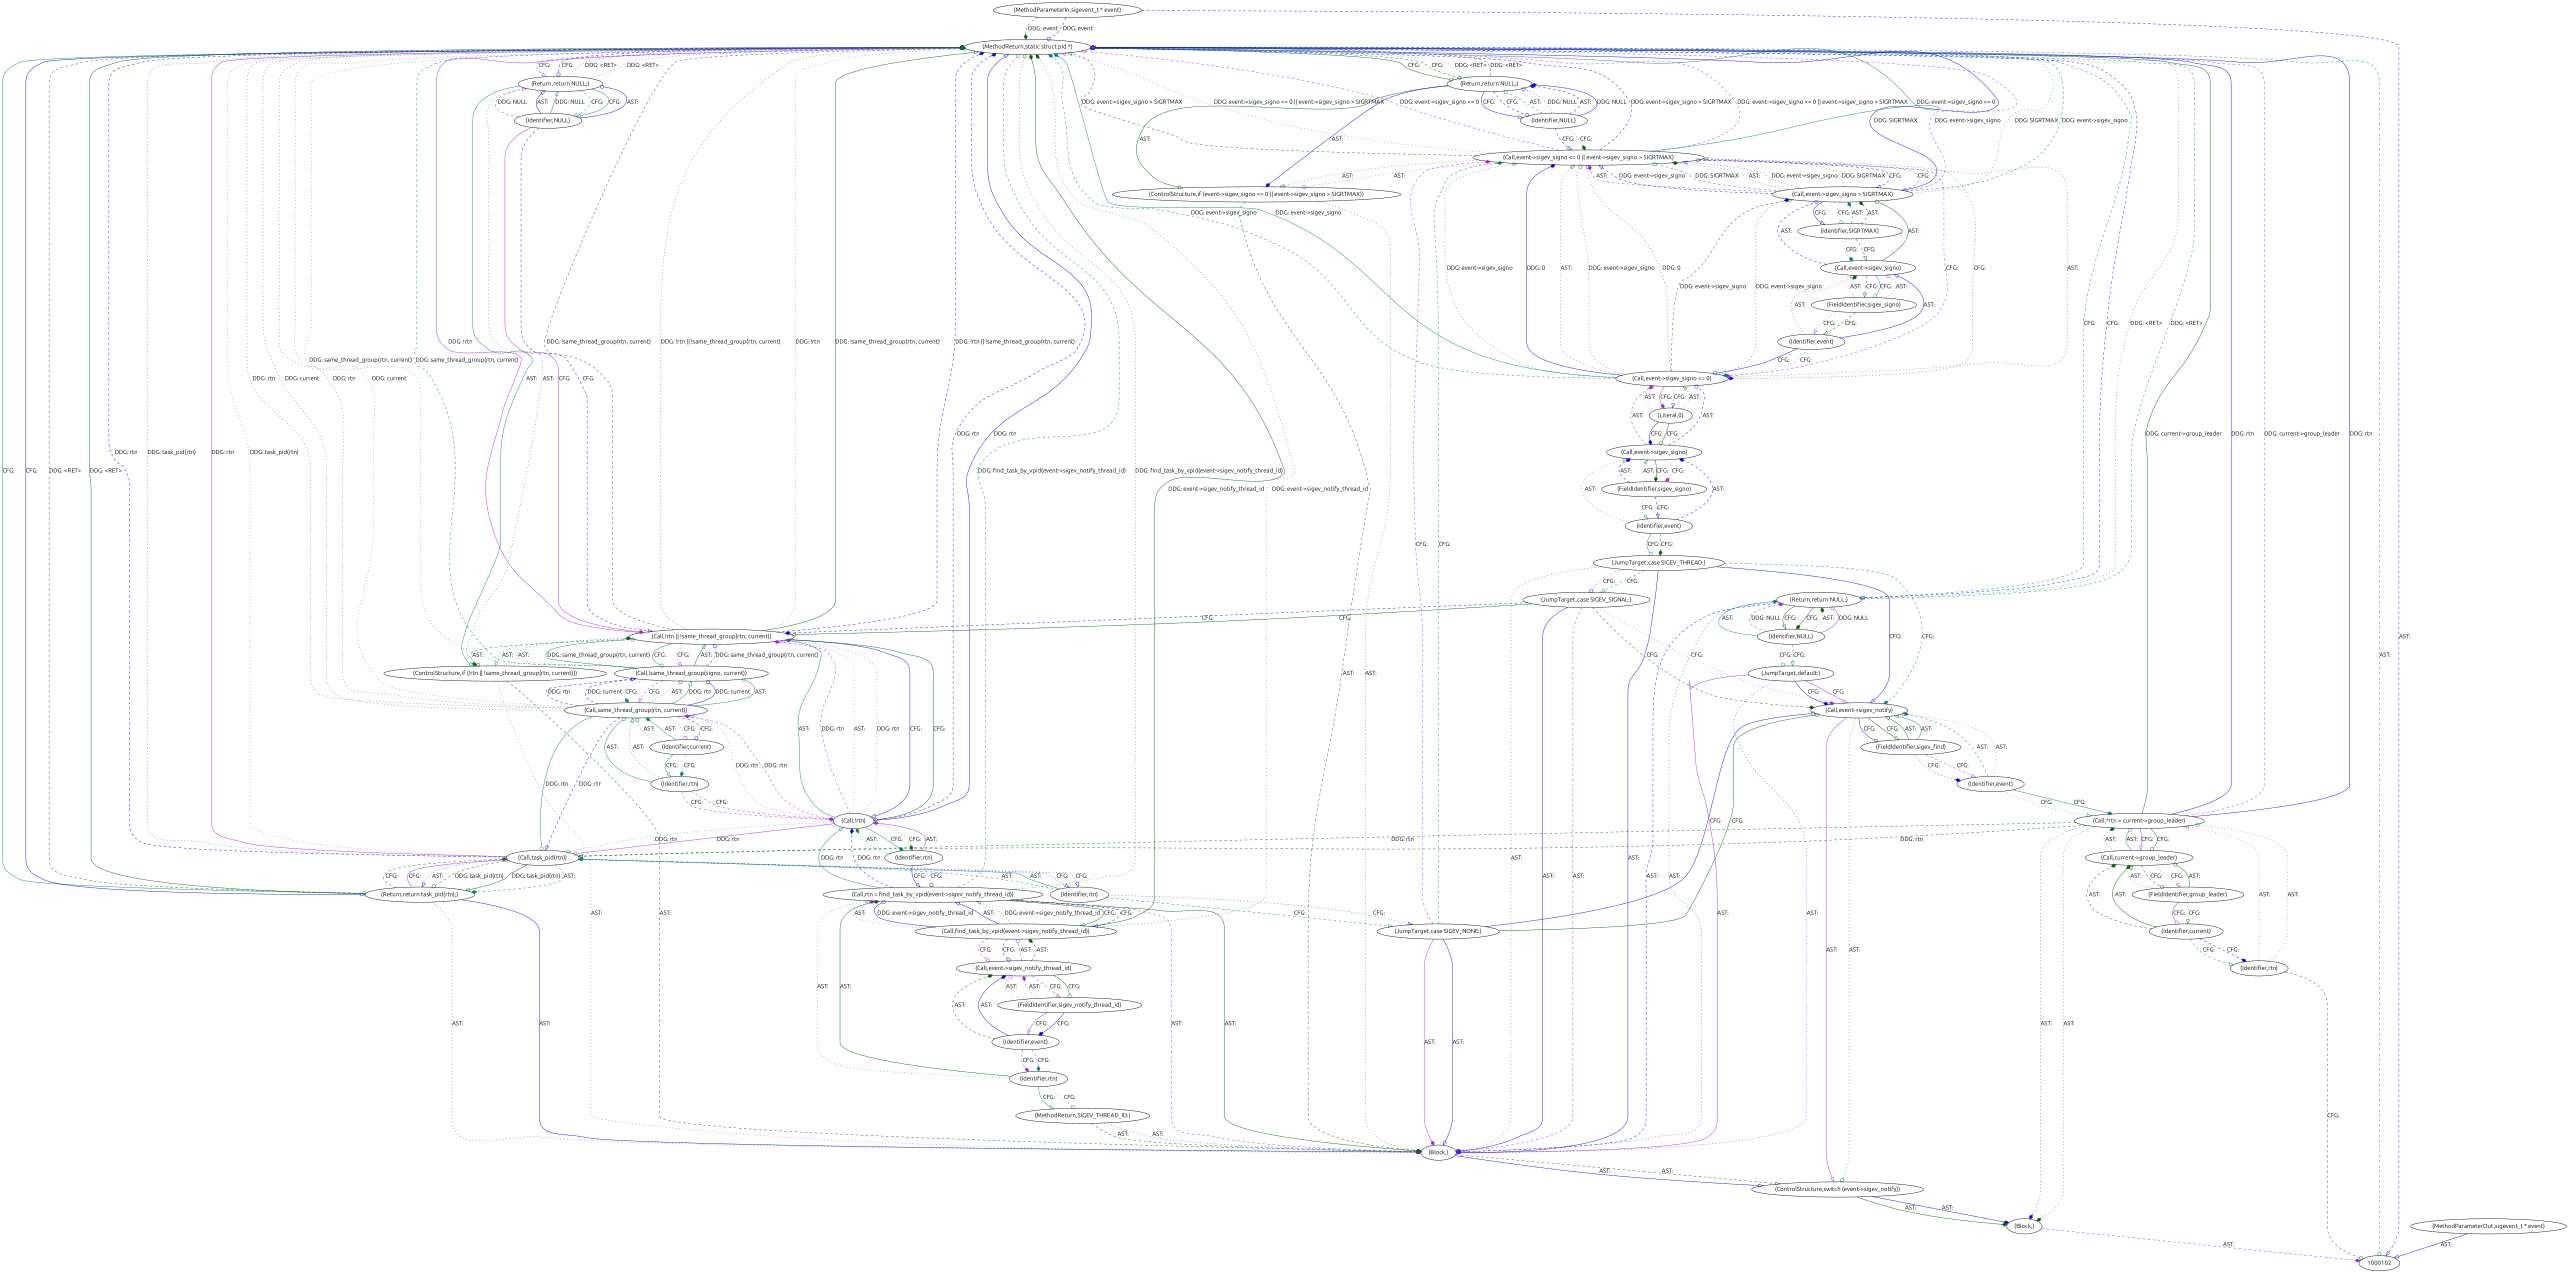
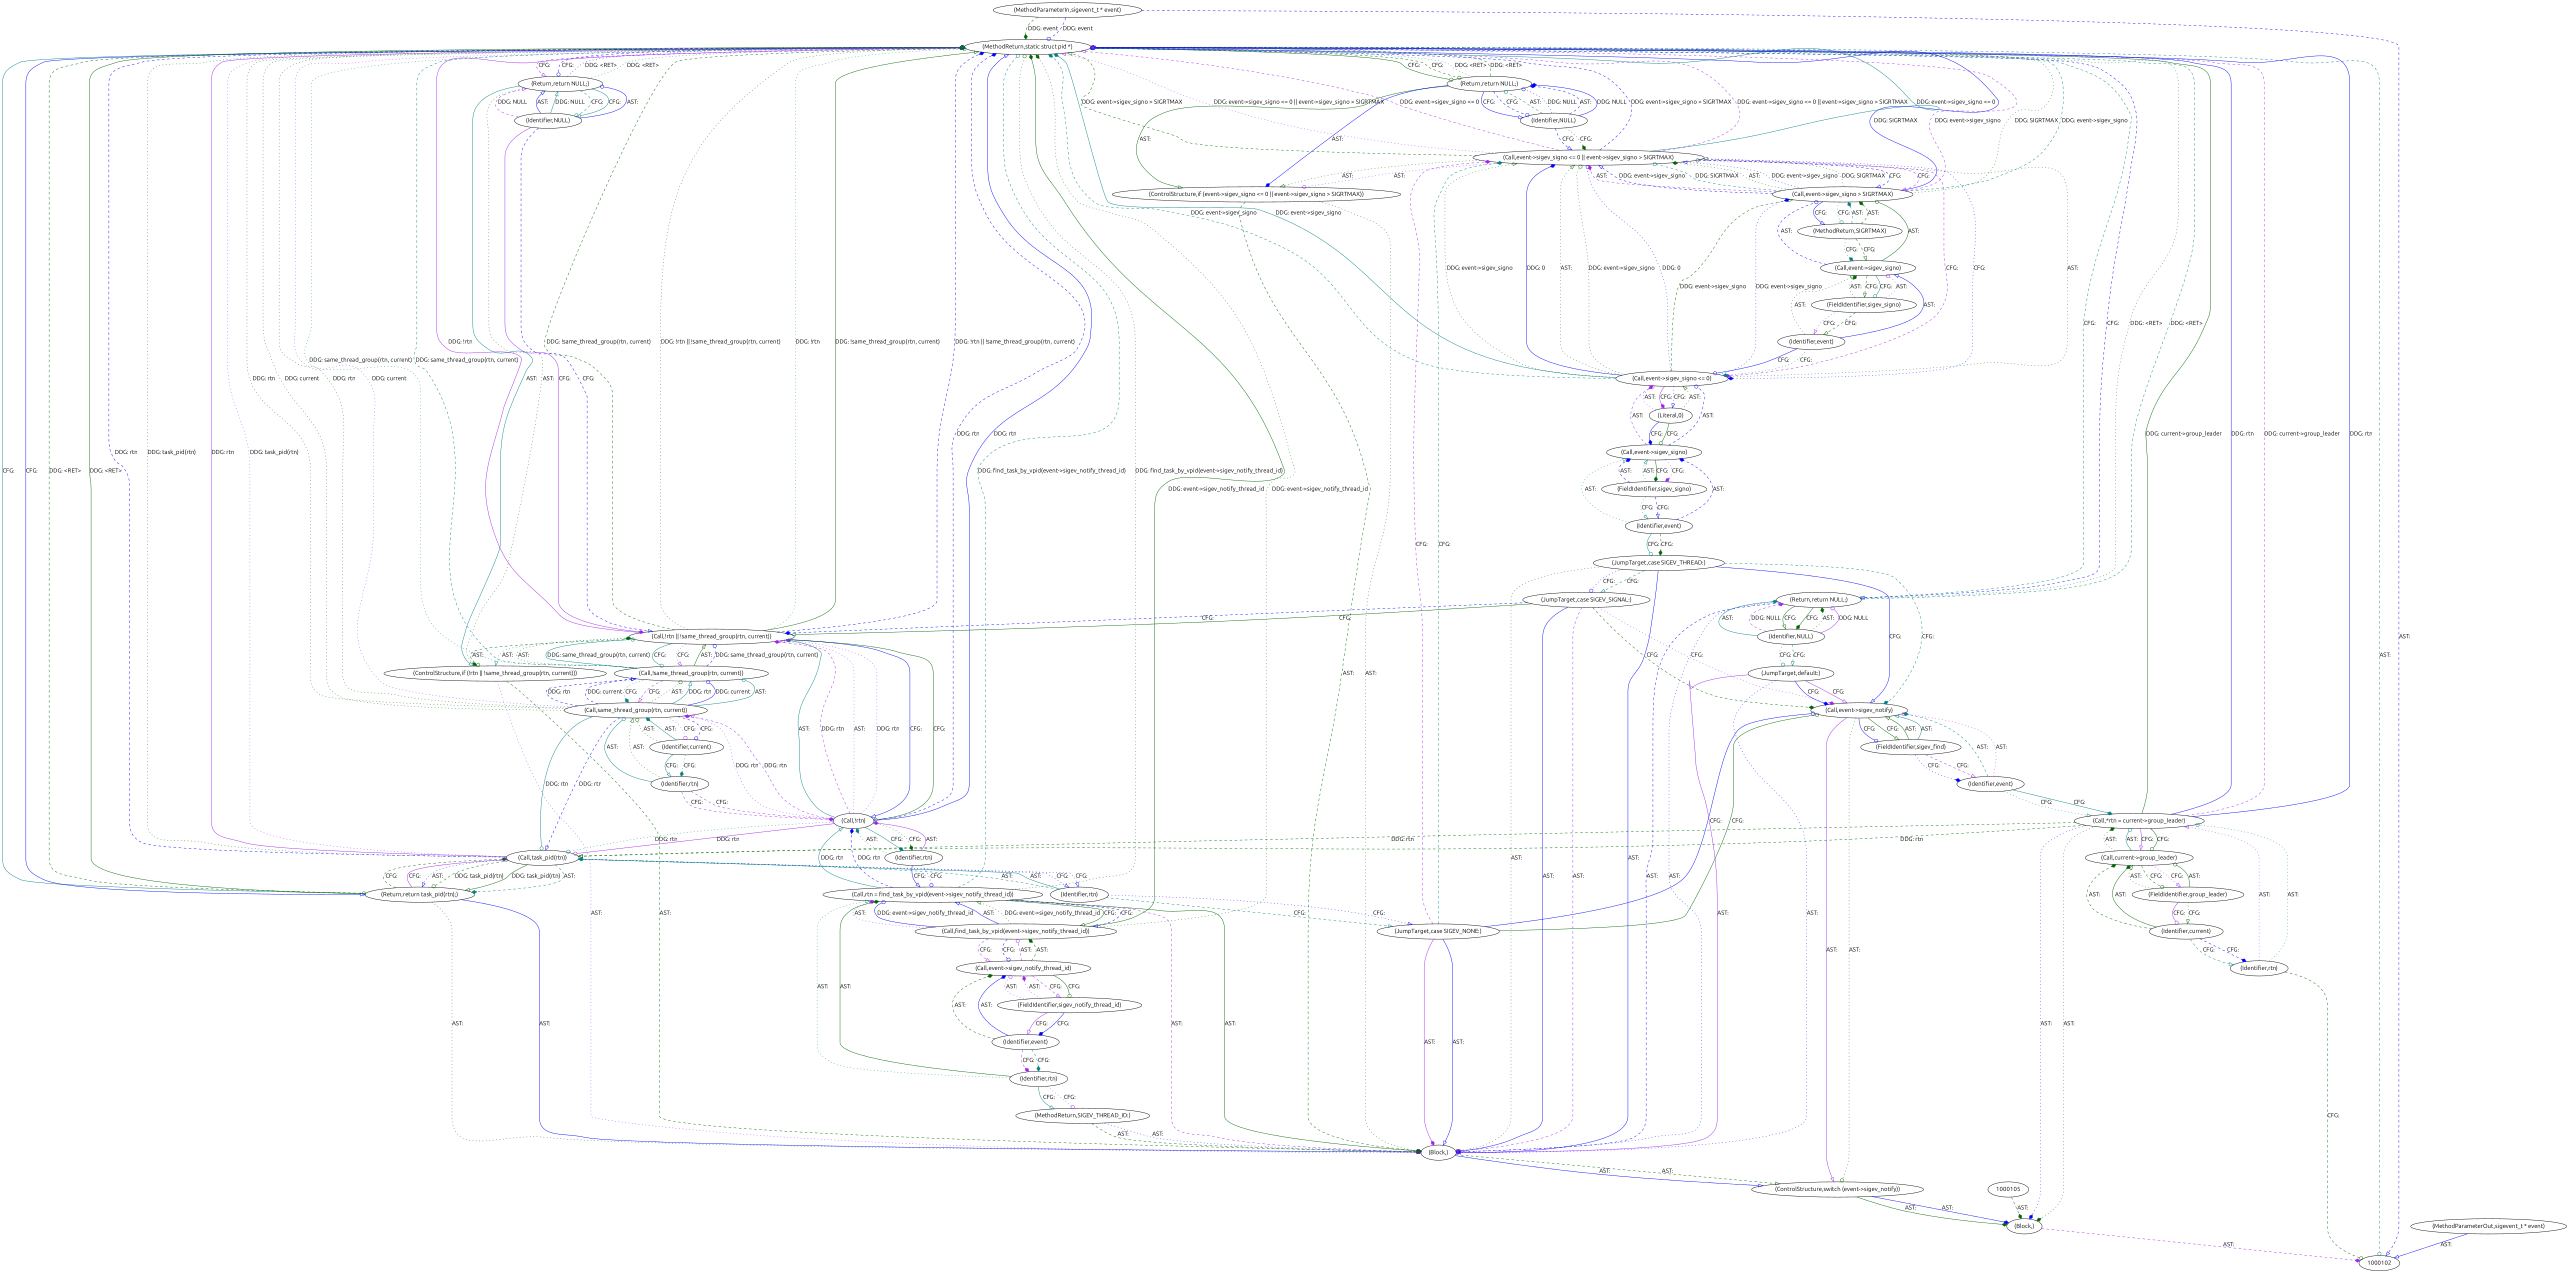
(1850, 231) -> (1850, 231)
(691, 674) -> (691, 674)
none -> (2008, 1190)
